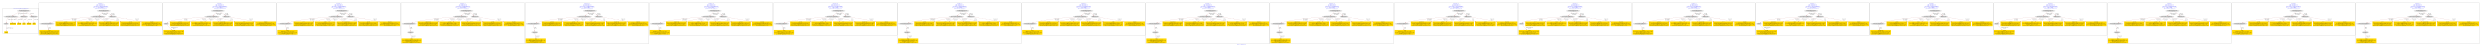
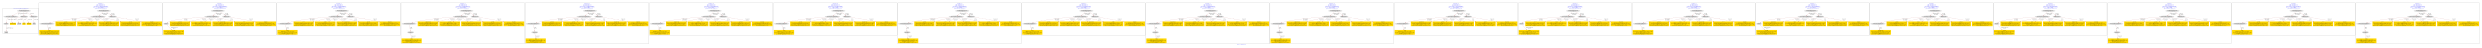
(19, 24) -> (19, 24)
(34, 24) -> (34, 24)
(6, 32) -> (6, 32)
